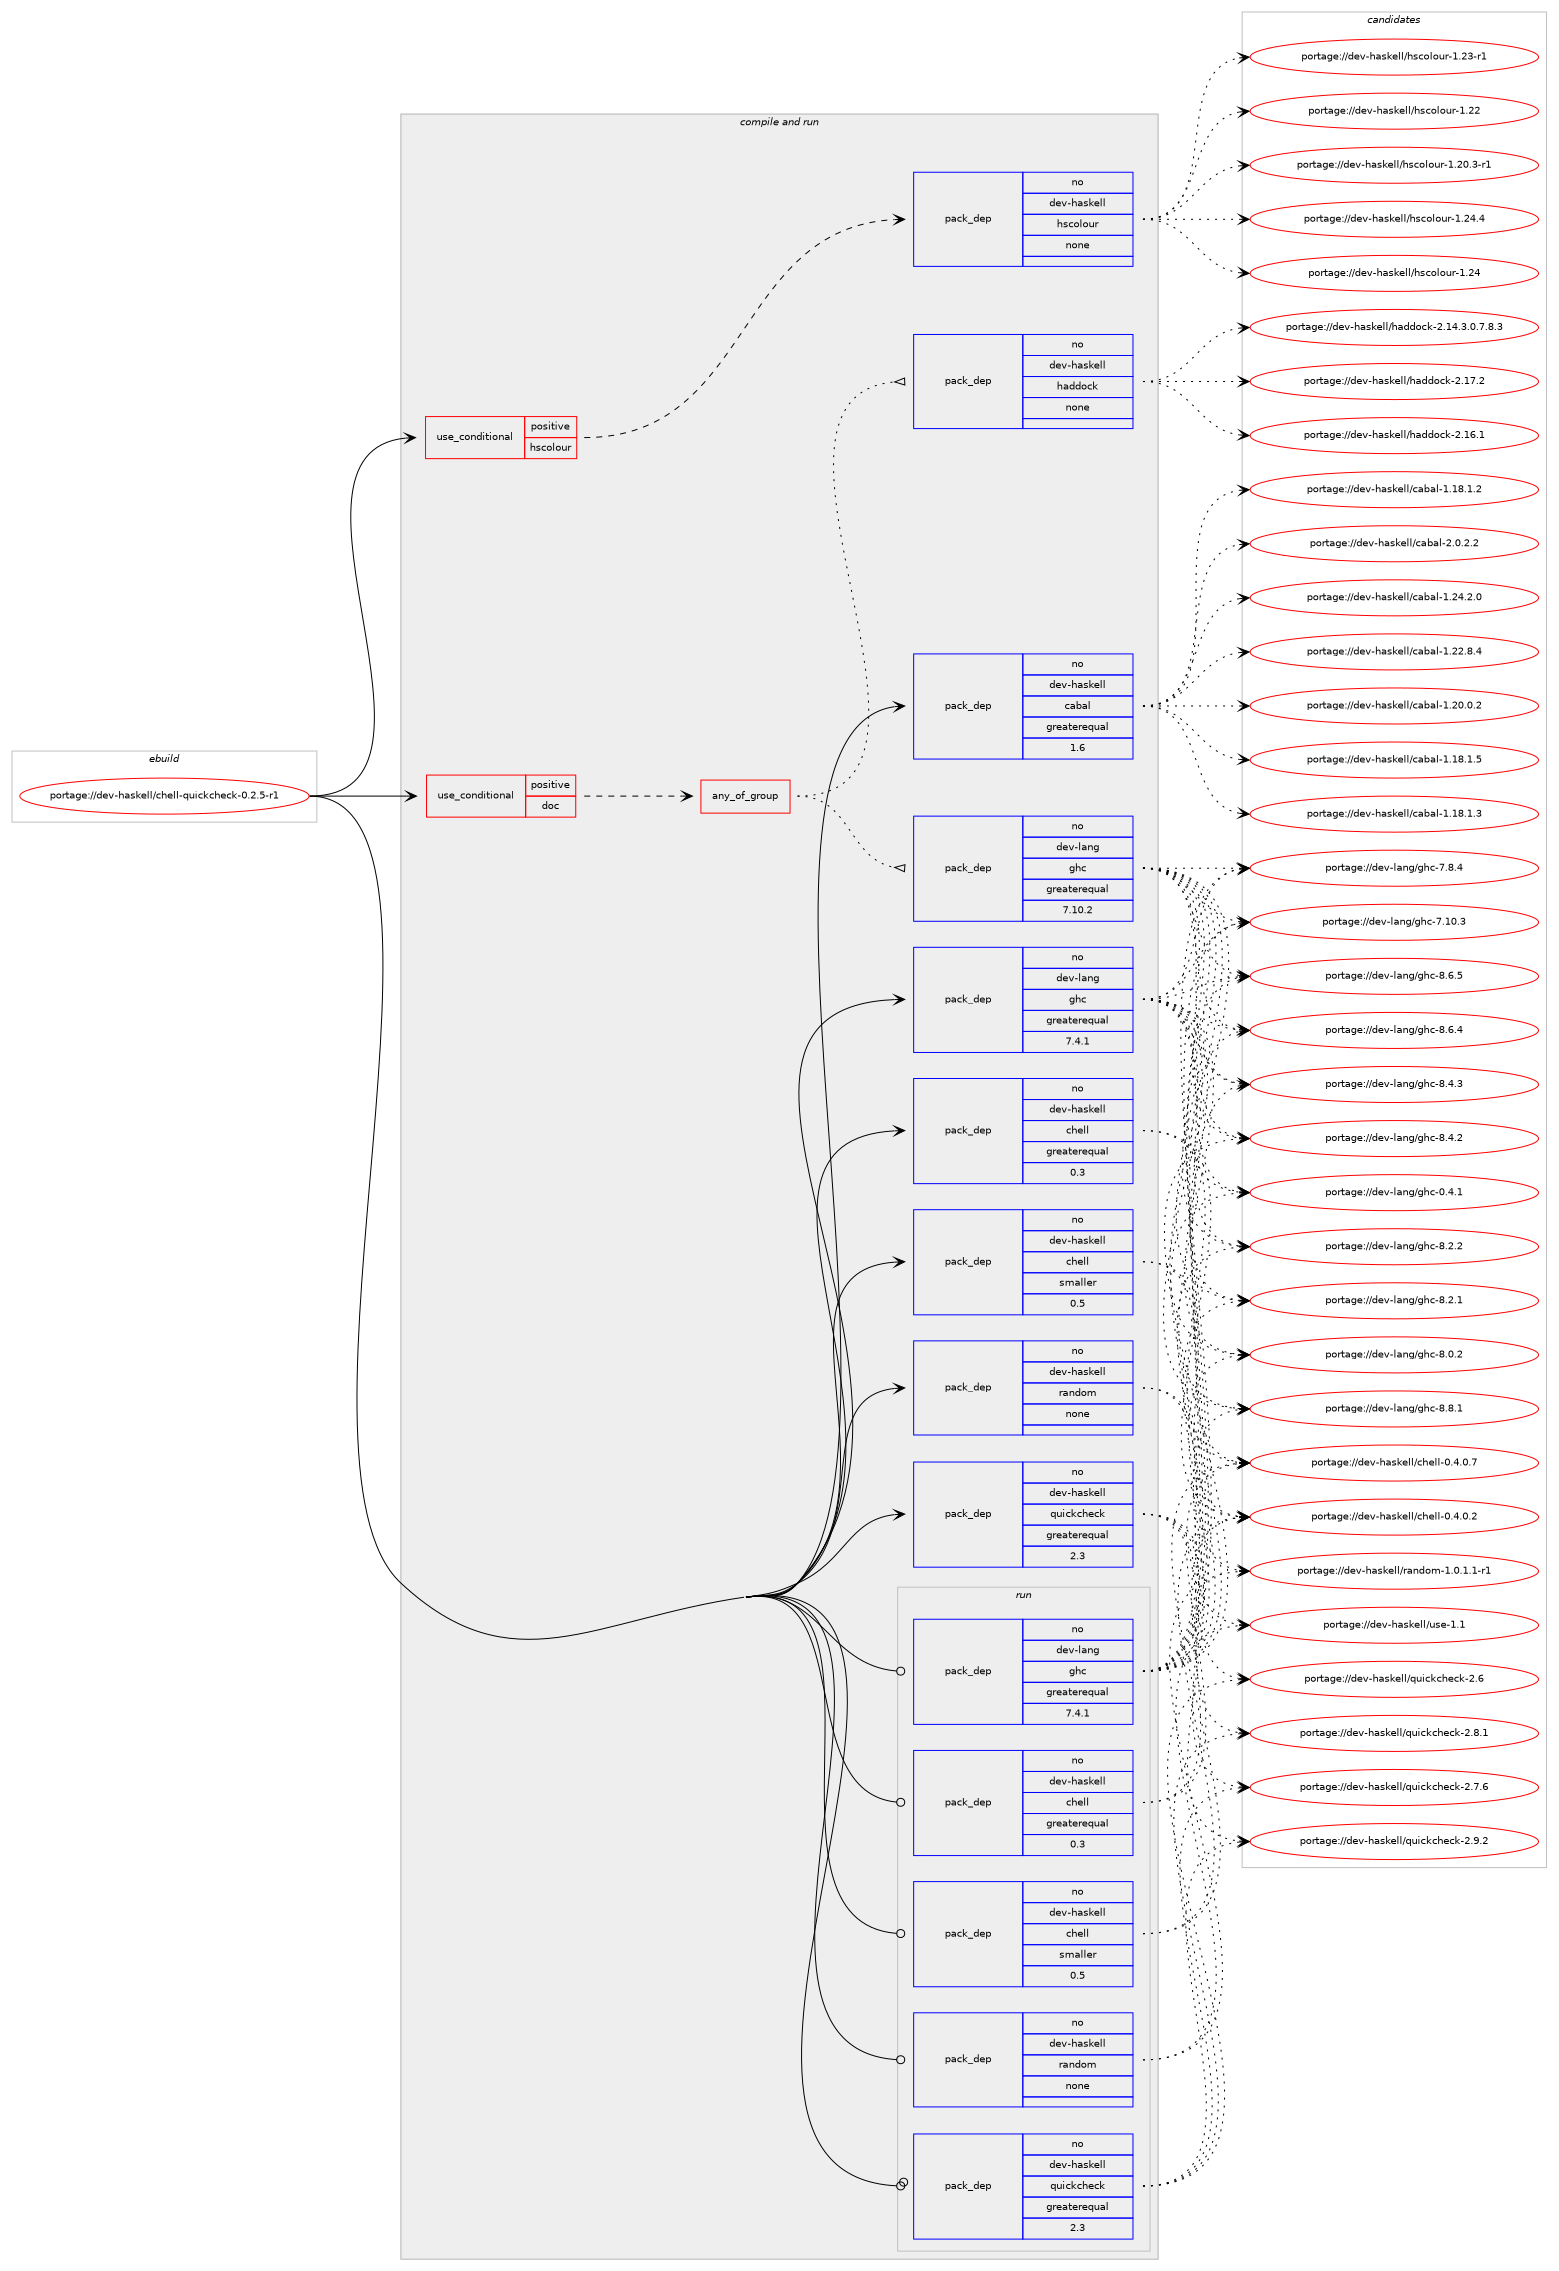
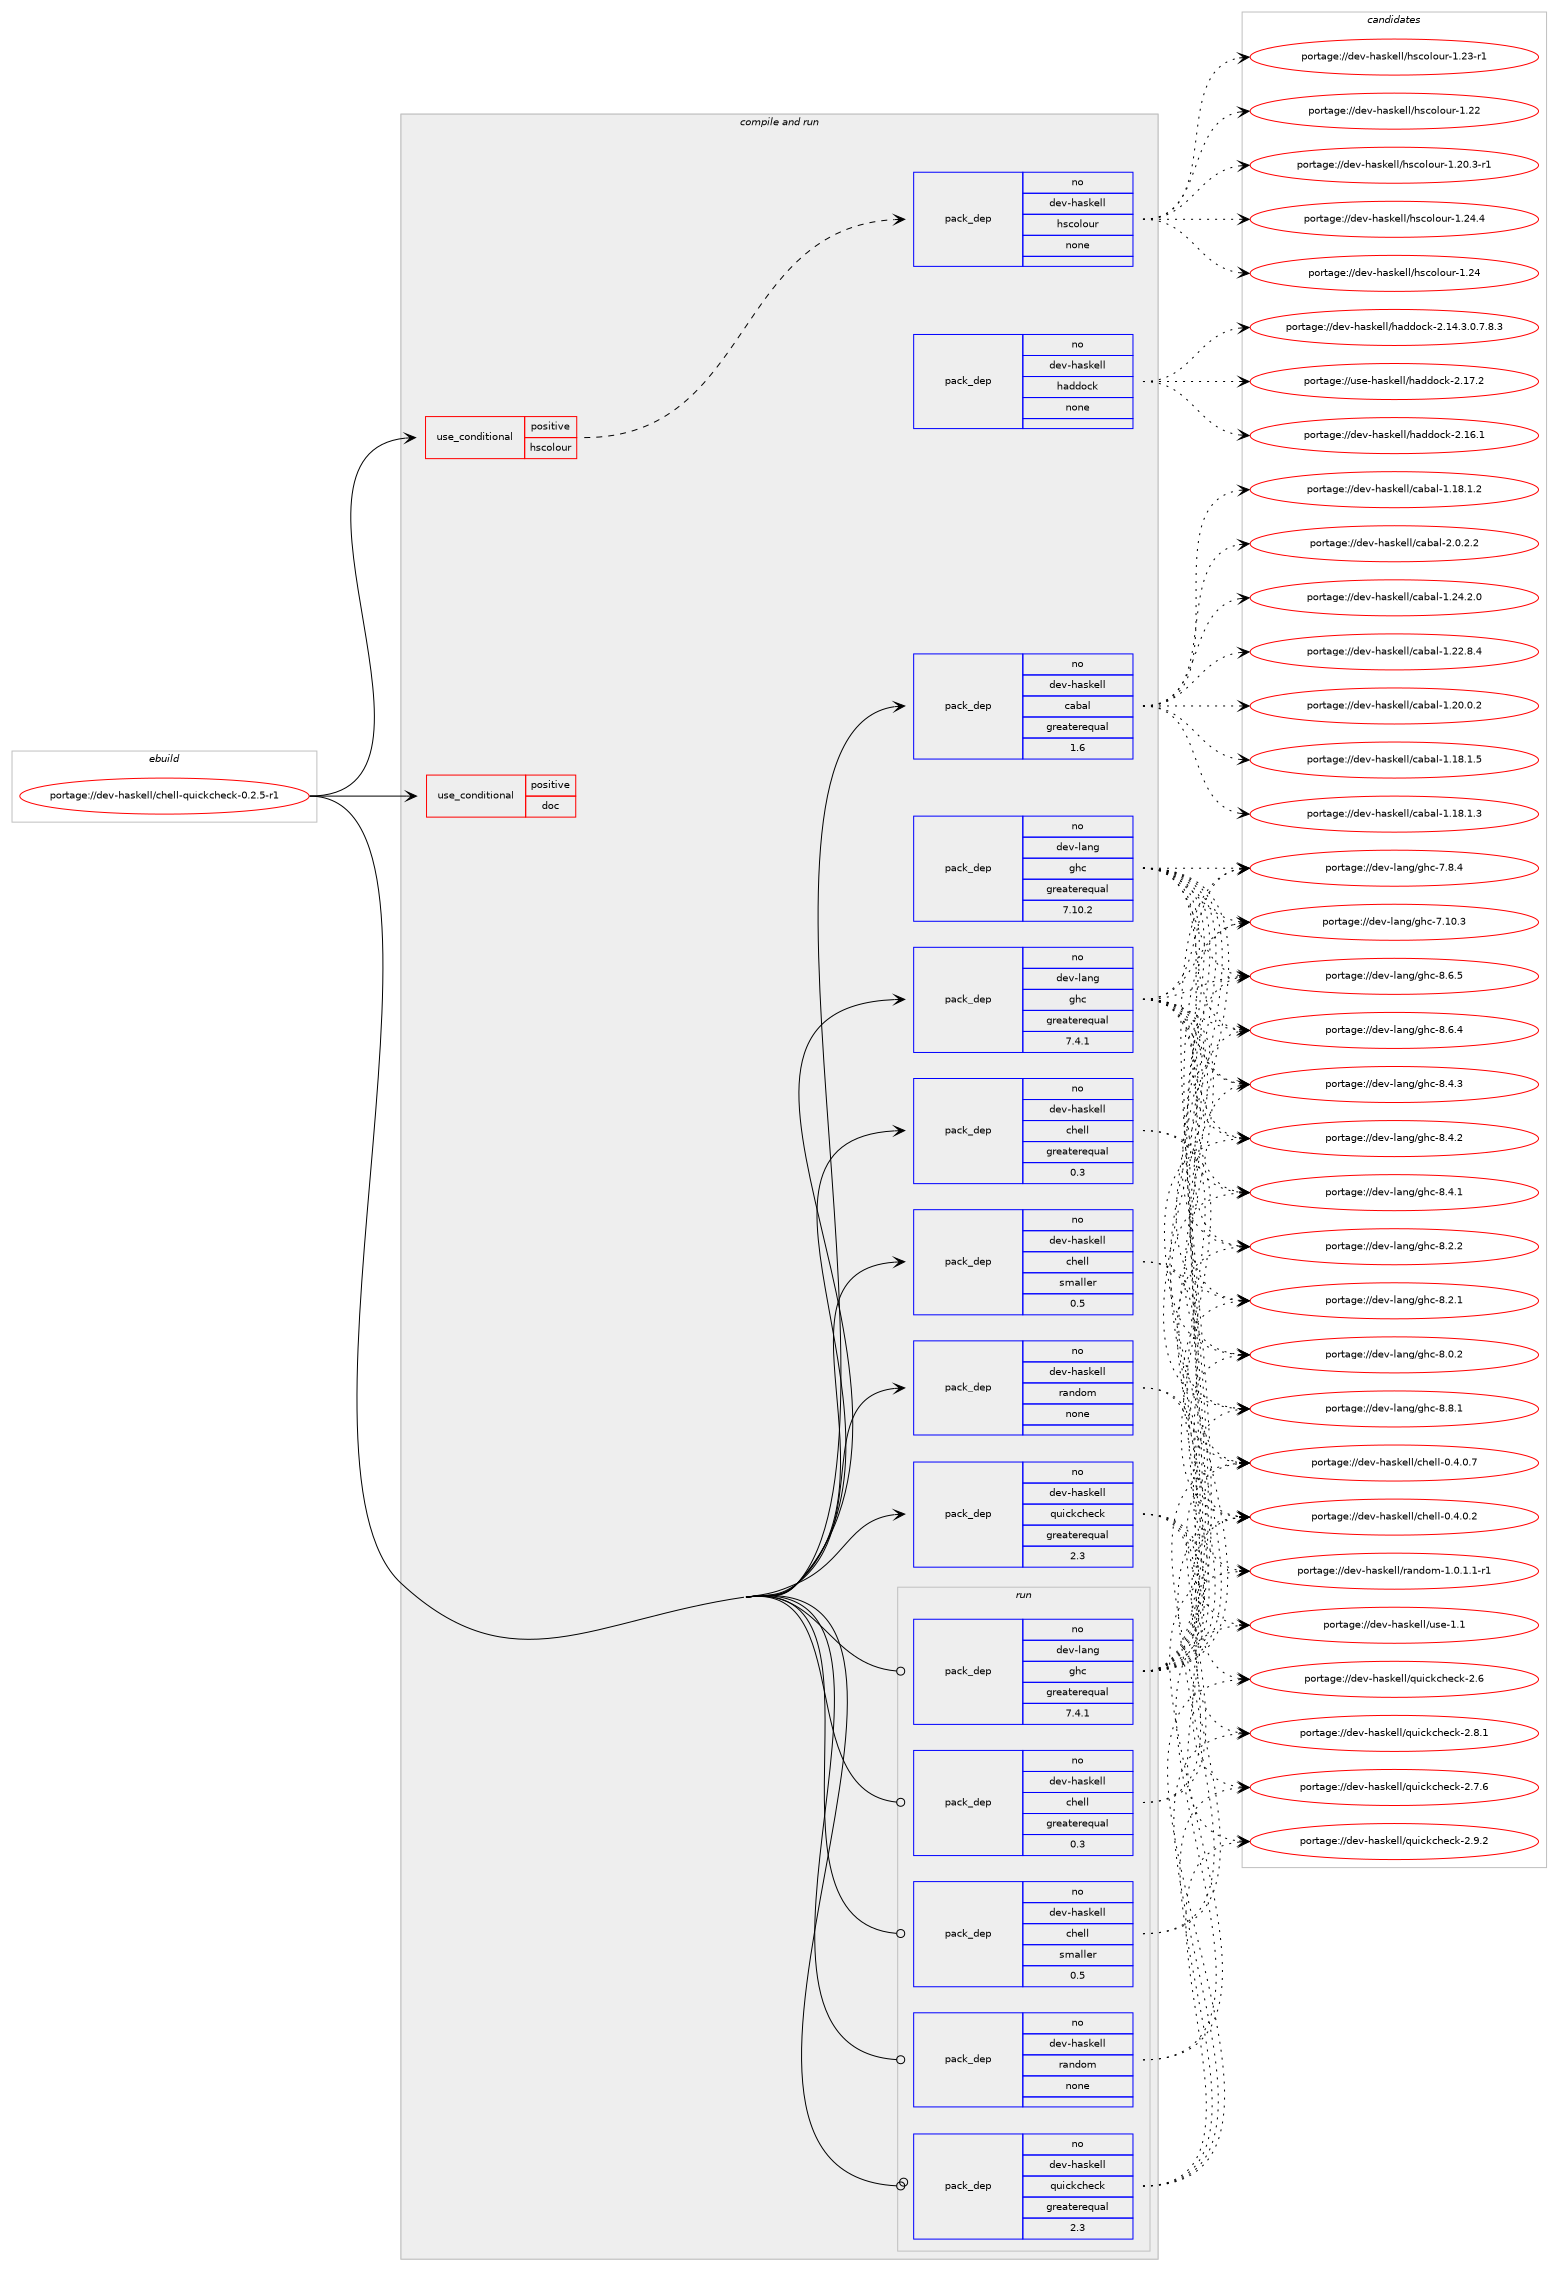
(1394, 382) -> (1394, 382)
(745, 796) -> none
(1394, 1193) -> (1394, 1193)
